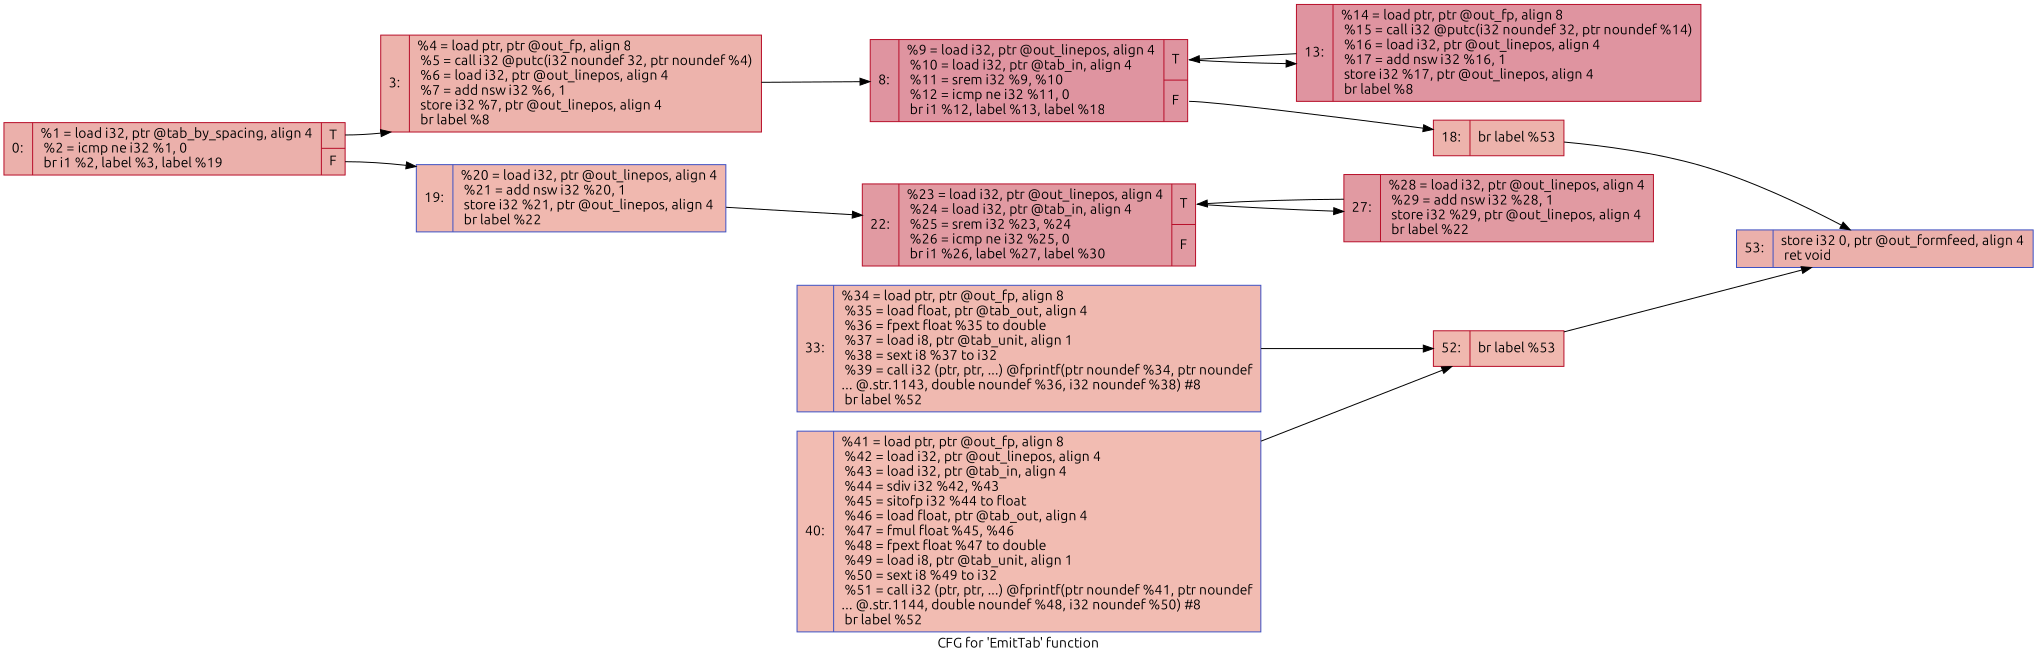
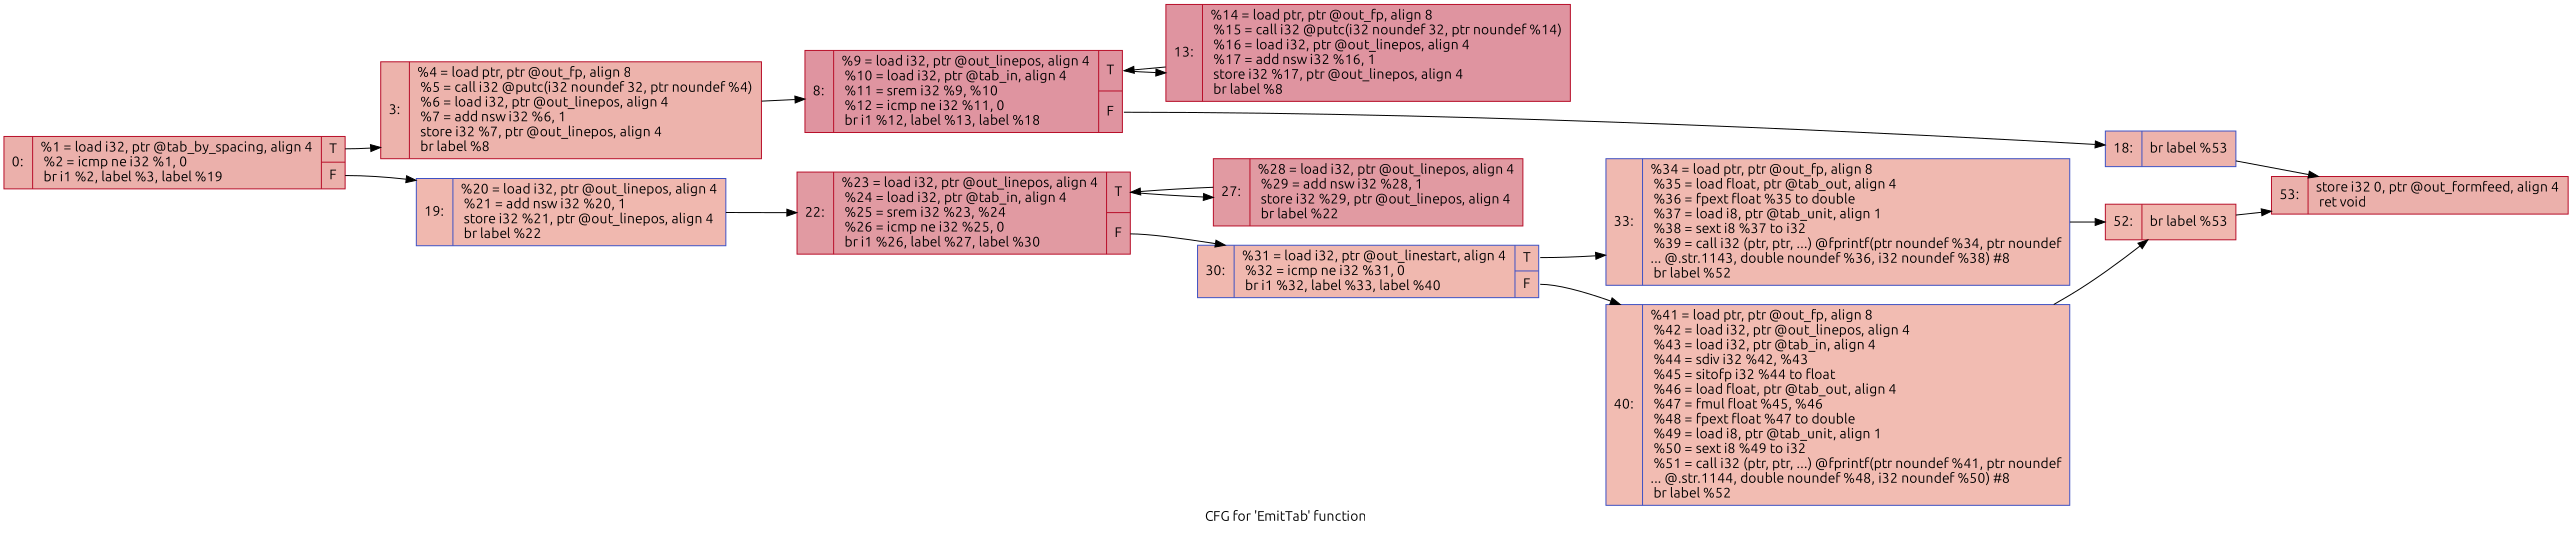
(1499, 138) -> (2171, 149)
(1885, 249) -> (2420, 195)
none -> (1368, 271)
